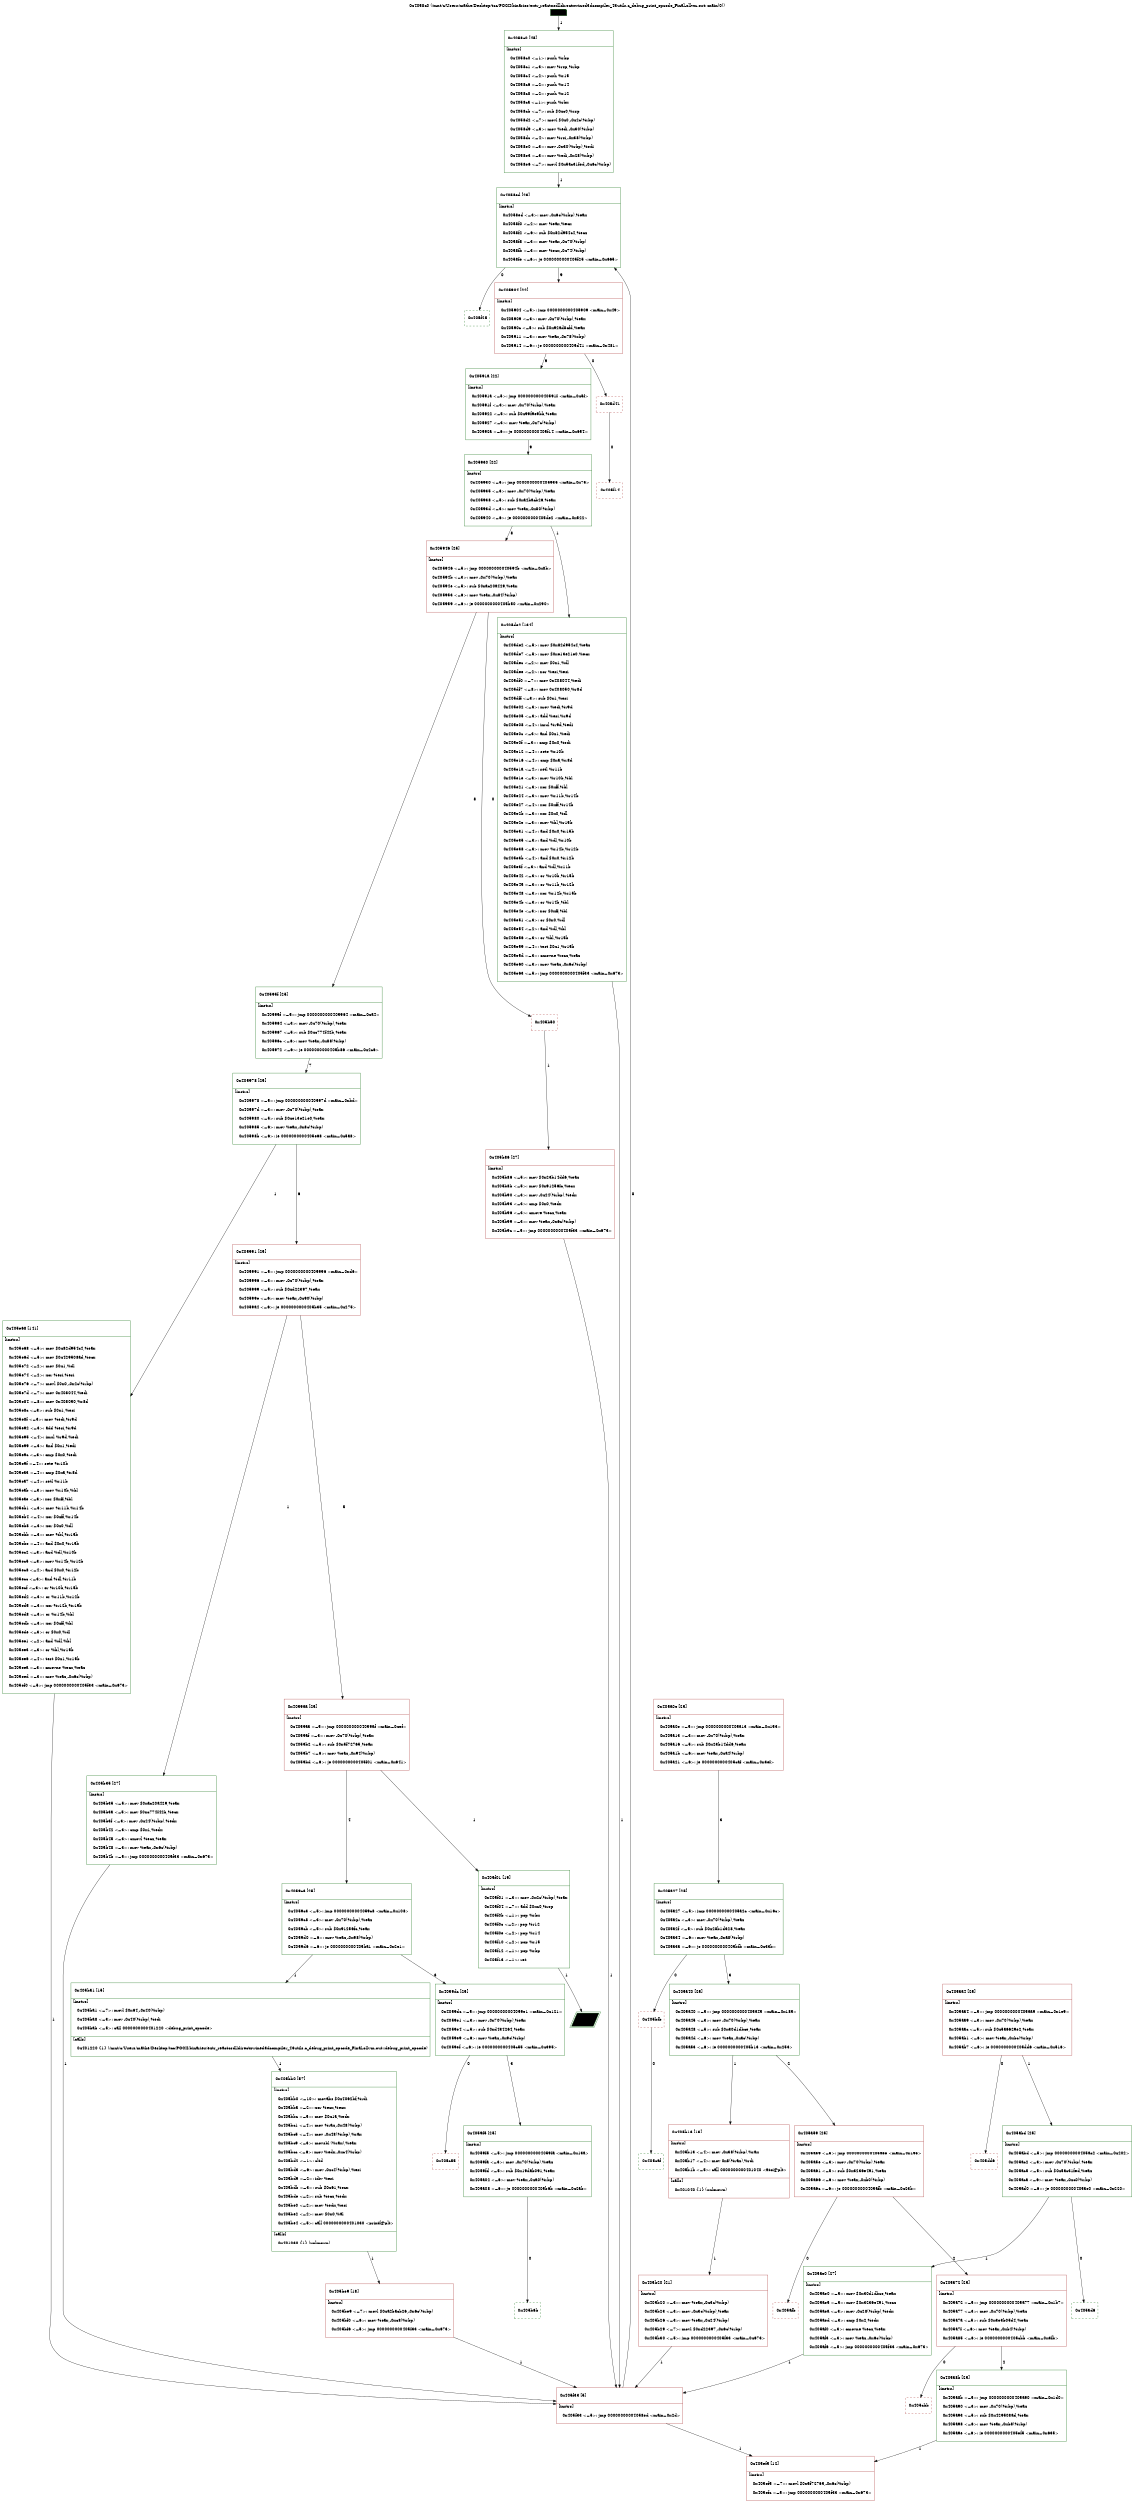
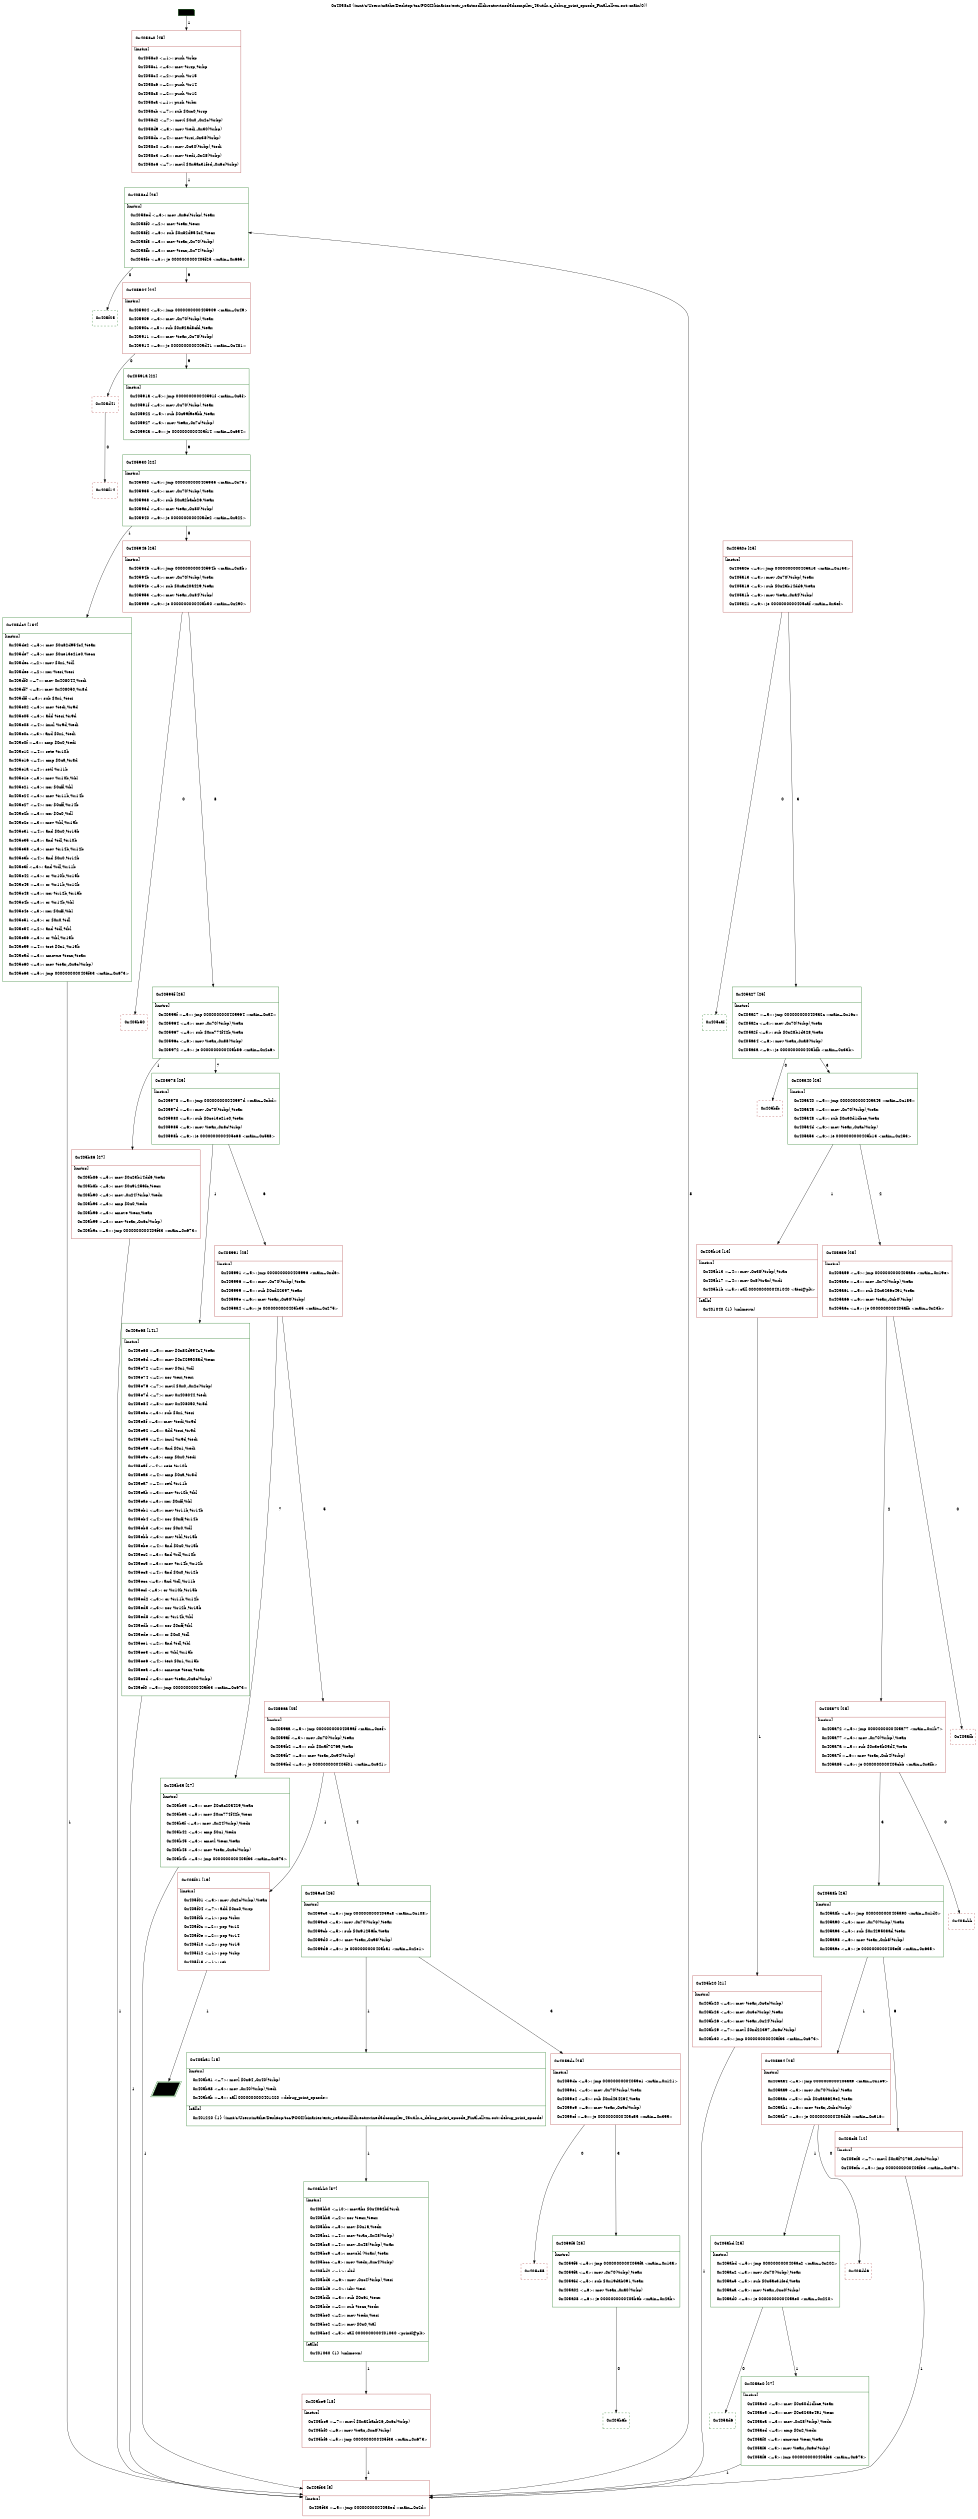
(559, 102) -> (186, 102)
(547, 1089) -> (138, 1100)
(287, 1507) -> (279, 1510)
(524, 1919) -> (224, 1921)
none -> (853, 2004)
(500, 2020) -> (616, 2089)
(651, 2089) -> (749, 812)
(1004, 2363) -> (882, 1823)
(708, 2439) -> (804, 2477)
(919, 2449) -> (895, 2011)
